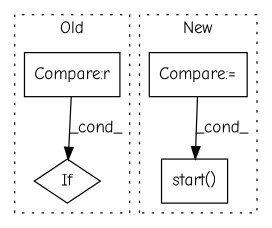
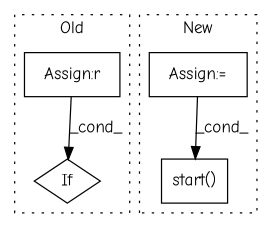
(72, 75) -> (72, 75)
(198, 75) -> (198, 75)
